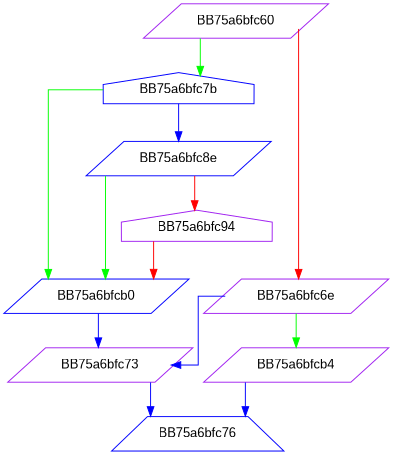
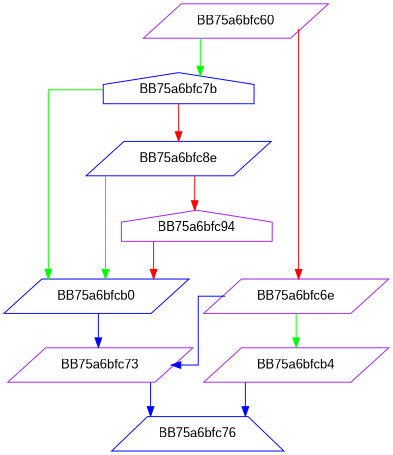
(179, 118) -> (179, 118)
